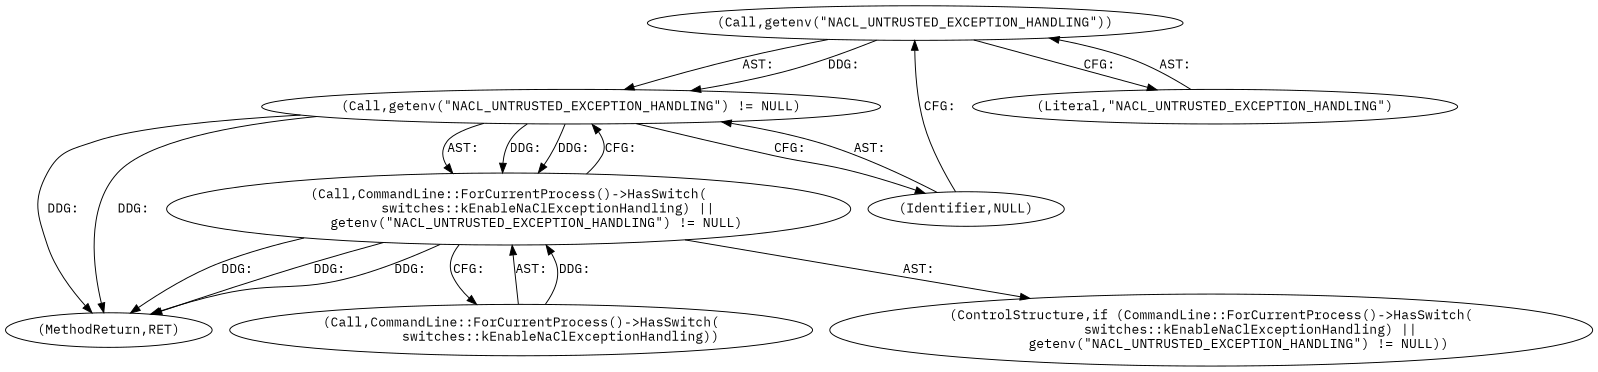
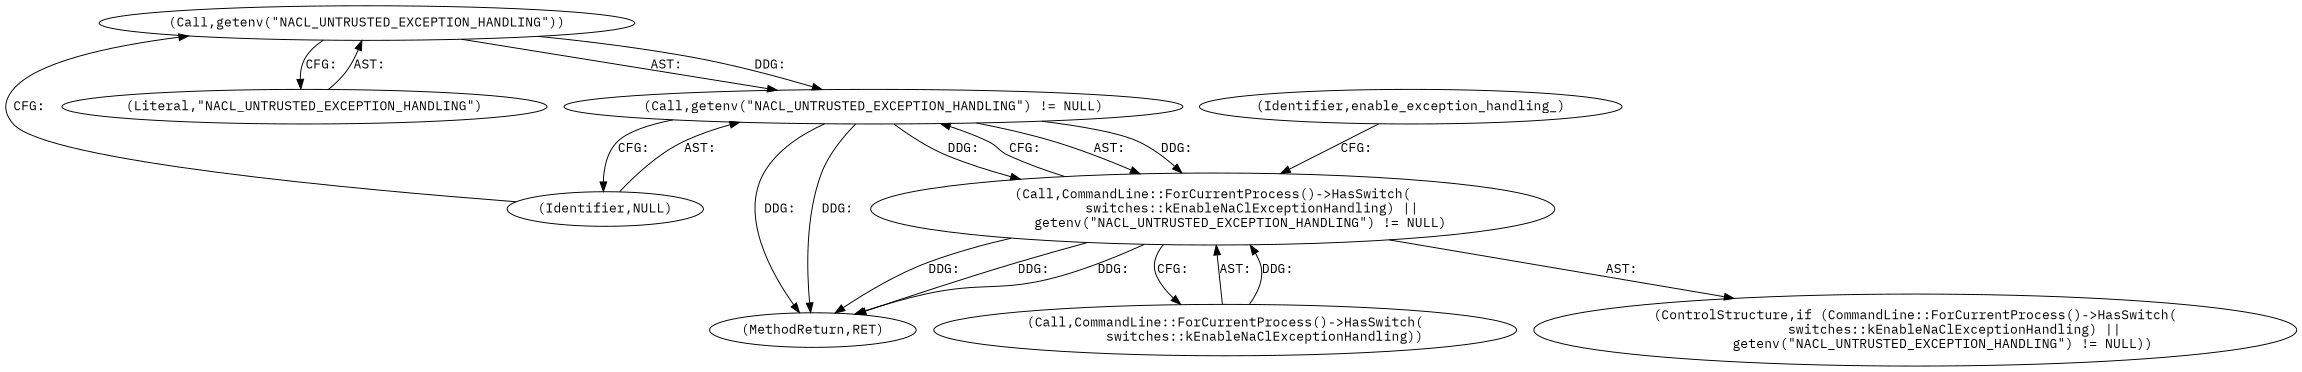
none -> (1411, 107)
